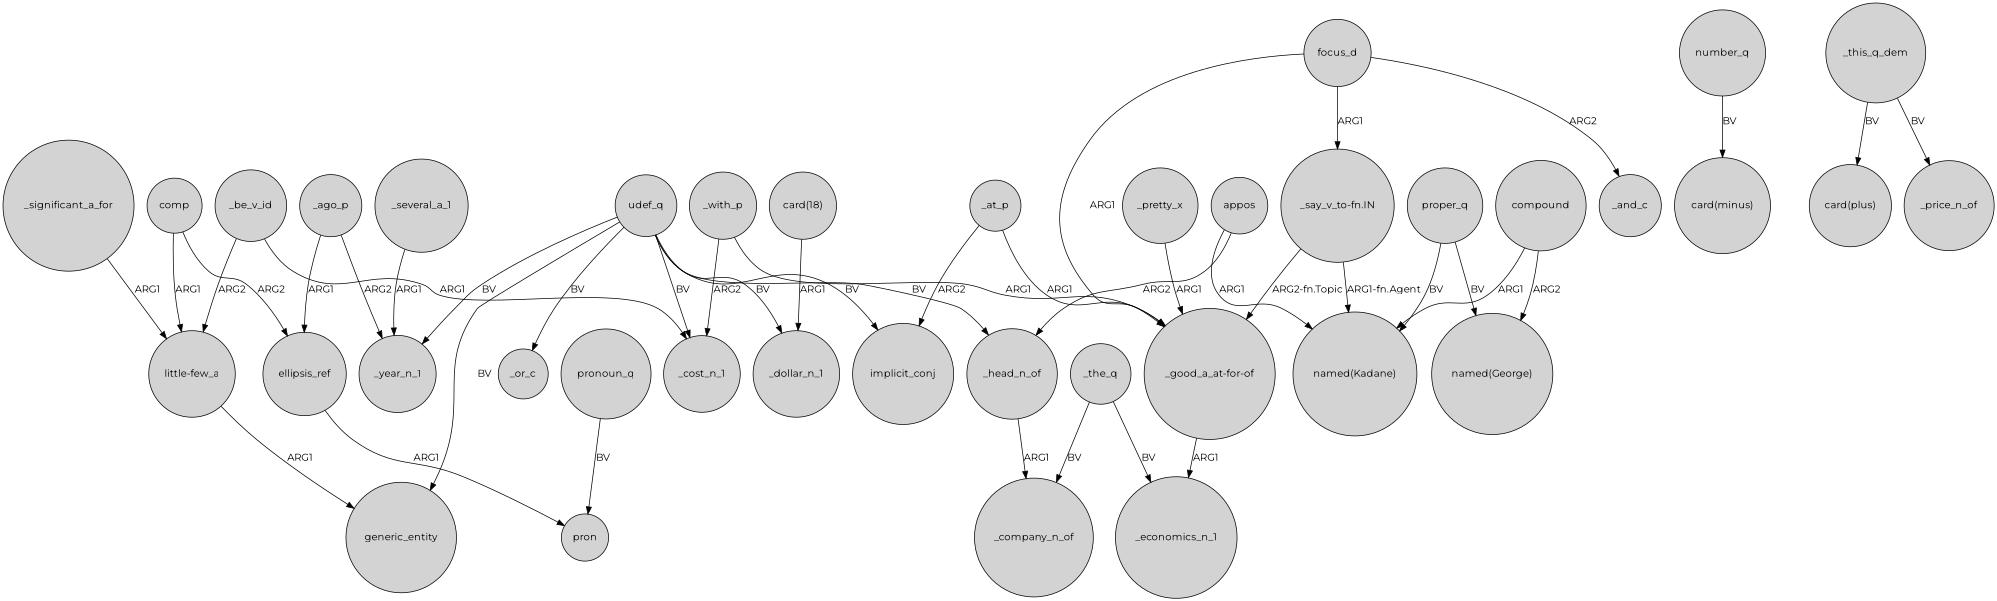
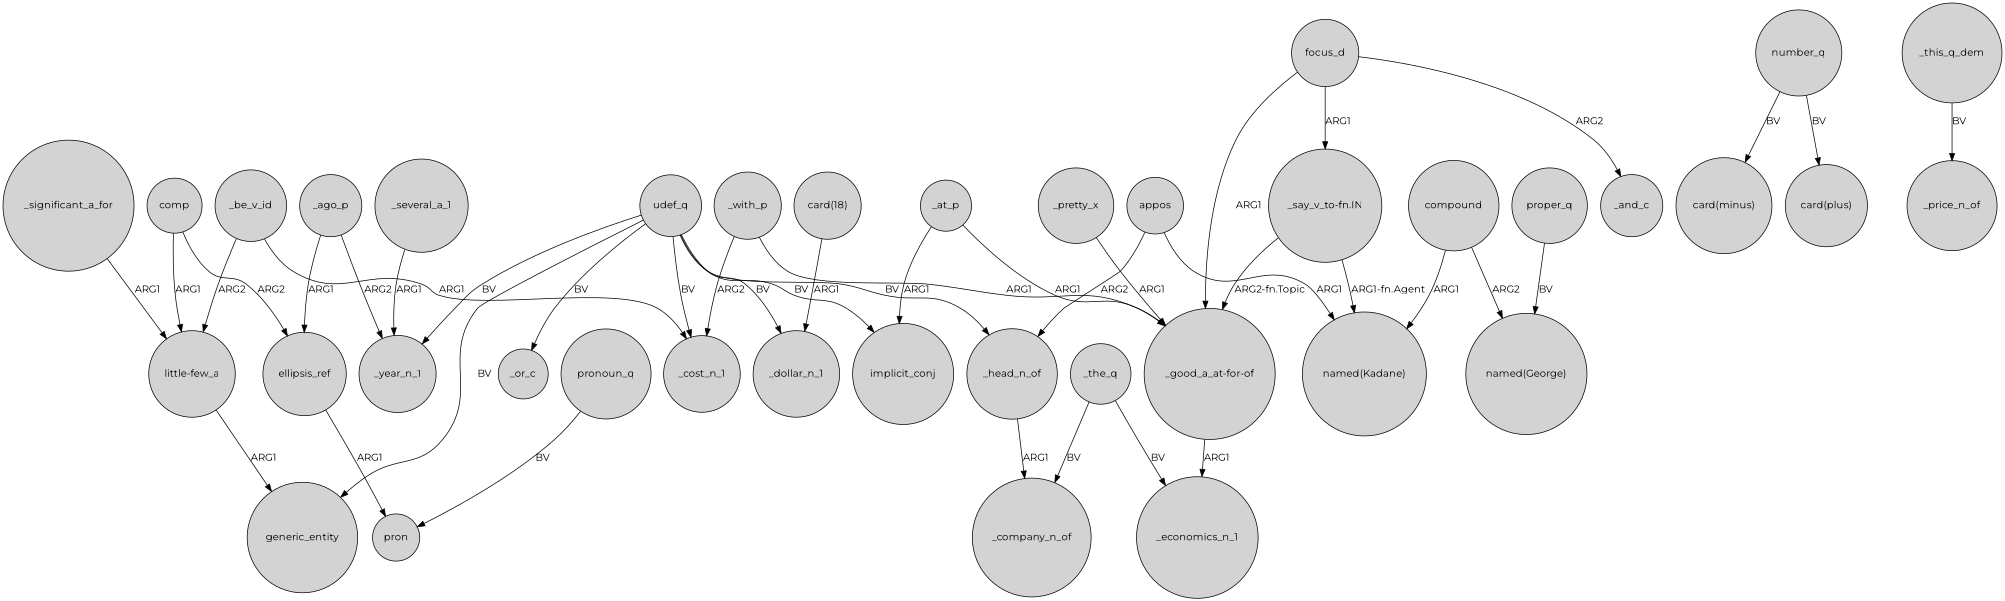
(1863, 130) -> (1812, 127)
(1429, 287) -> none
(952, 290) -> (917, 290)
